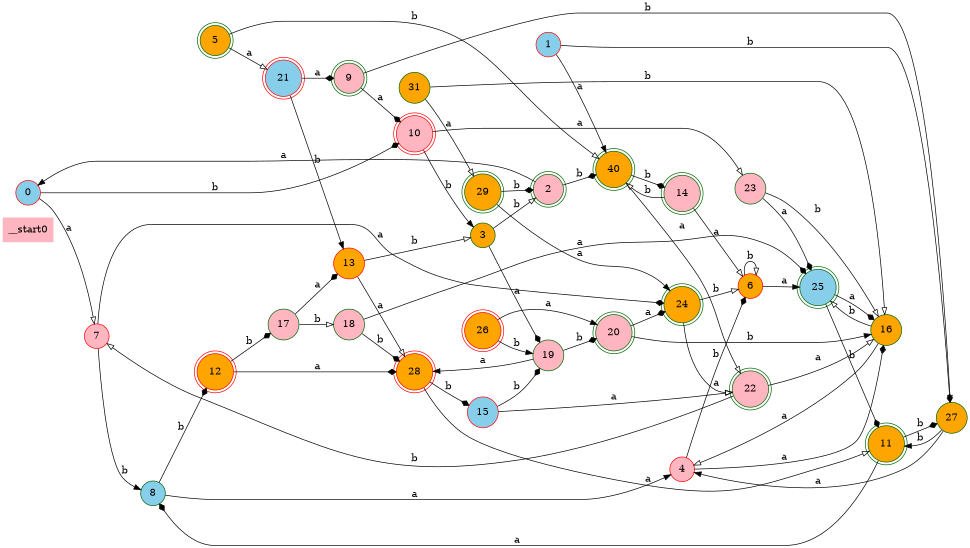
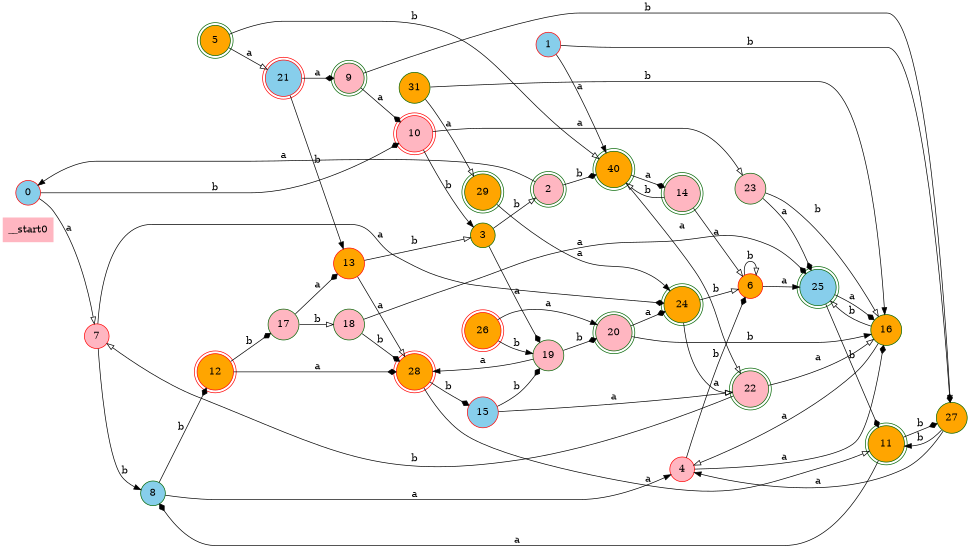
(747, 82) -> (747, 82)
(648, 175) -> (648, 175)
(513, 191) -> none
